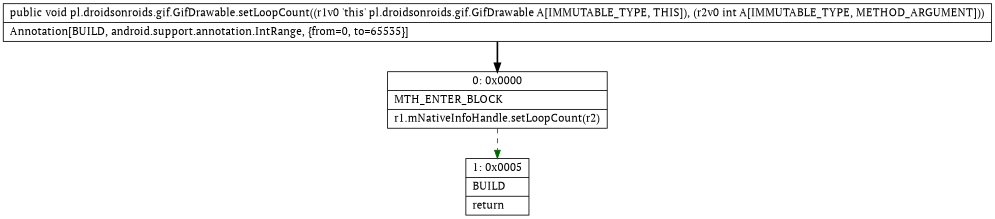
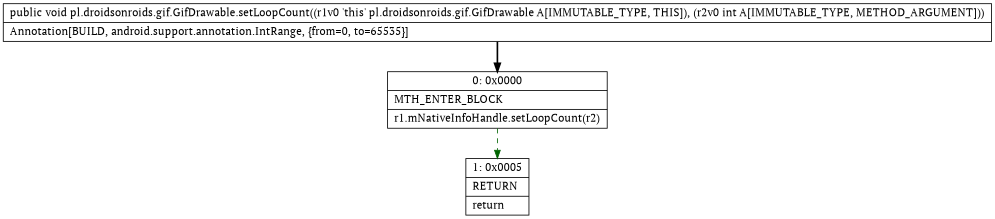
(489, 186) -> (495, 186)
